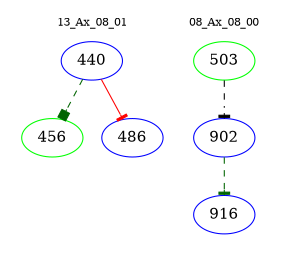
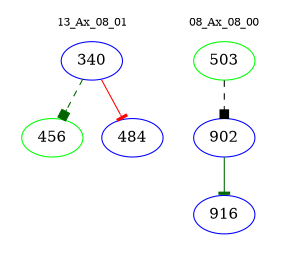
(92, 61) -> (92, 61)
(224, 94) -> (224, 94)
(132, 138) -> (132, 138)
(224, 174) -> (224, 174)
